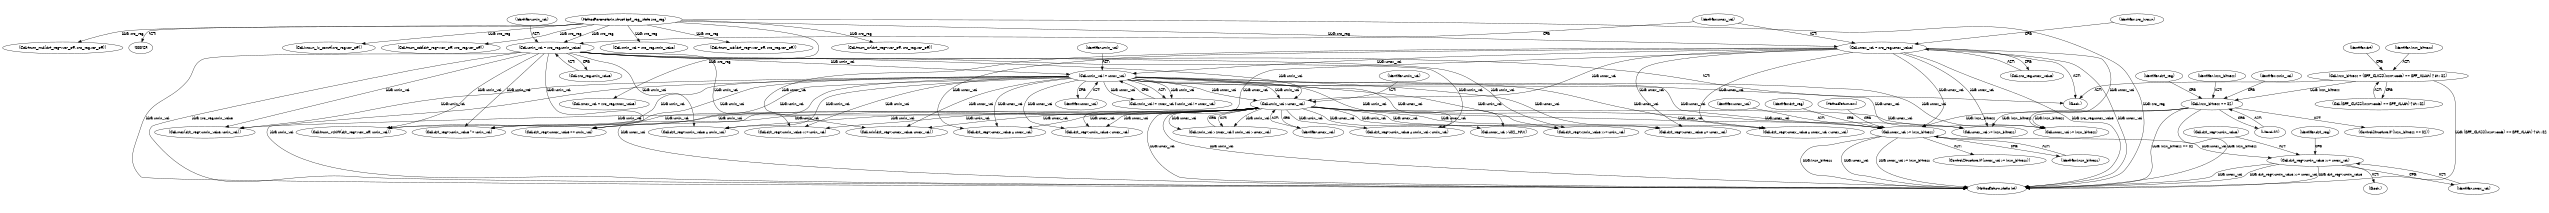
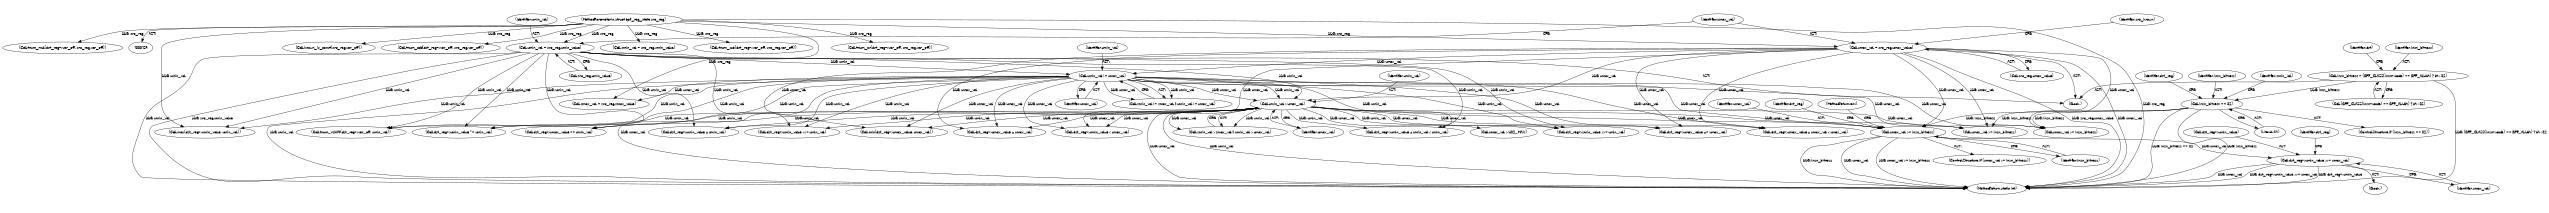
(1353, 89) -> (853, 77)
(623, 116) -> (327, 30)
